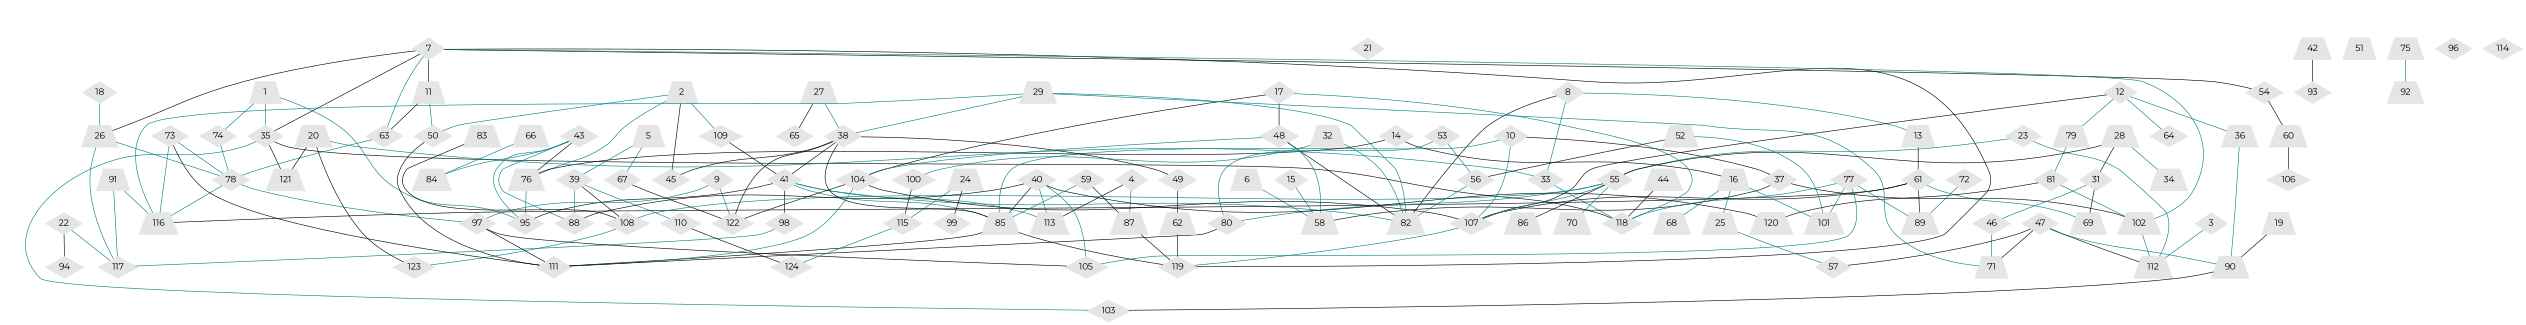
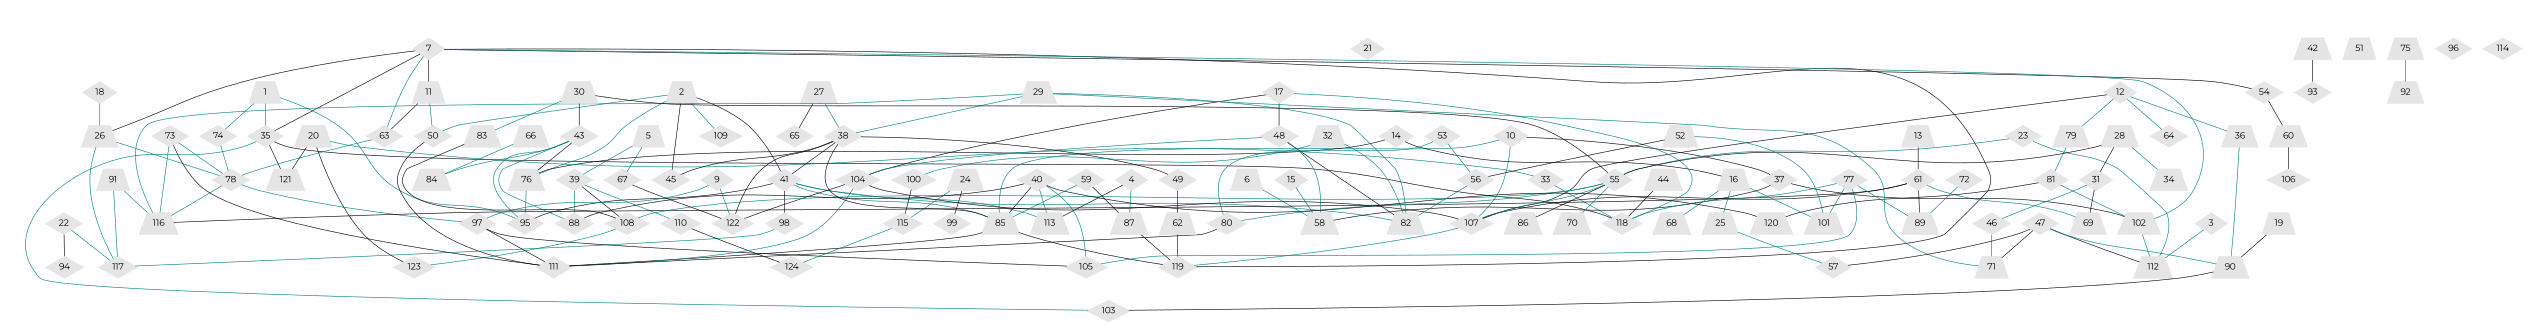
none -> (579, 93)
(1568, 93) -> none
(753, 158) -> (747, 125)
